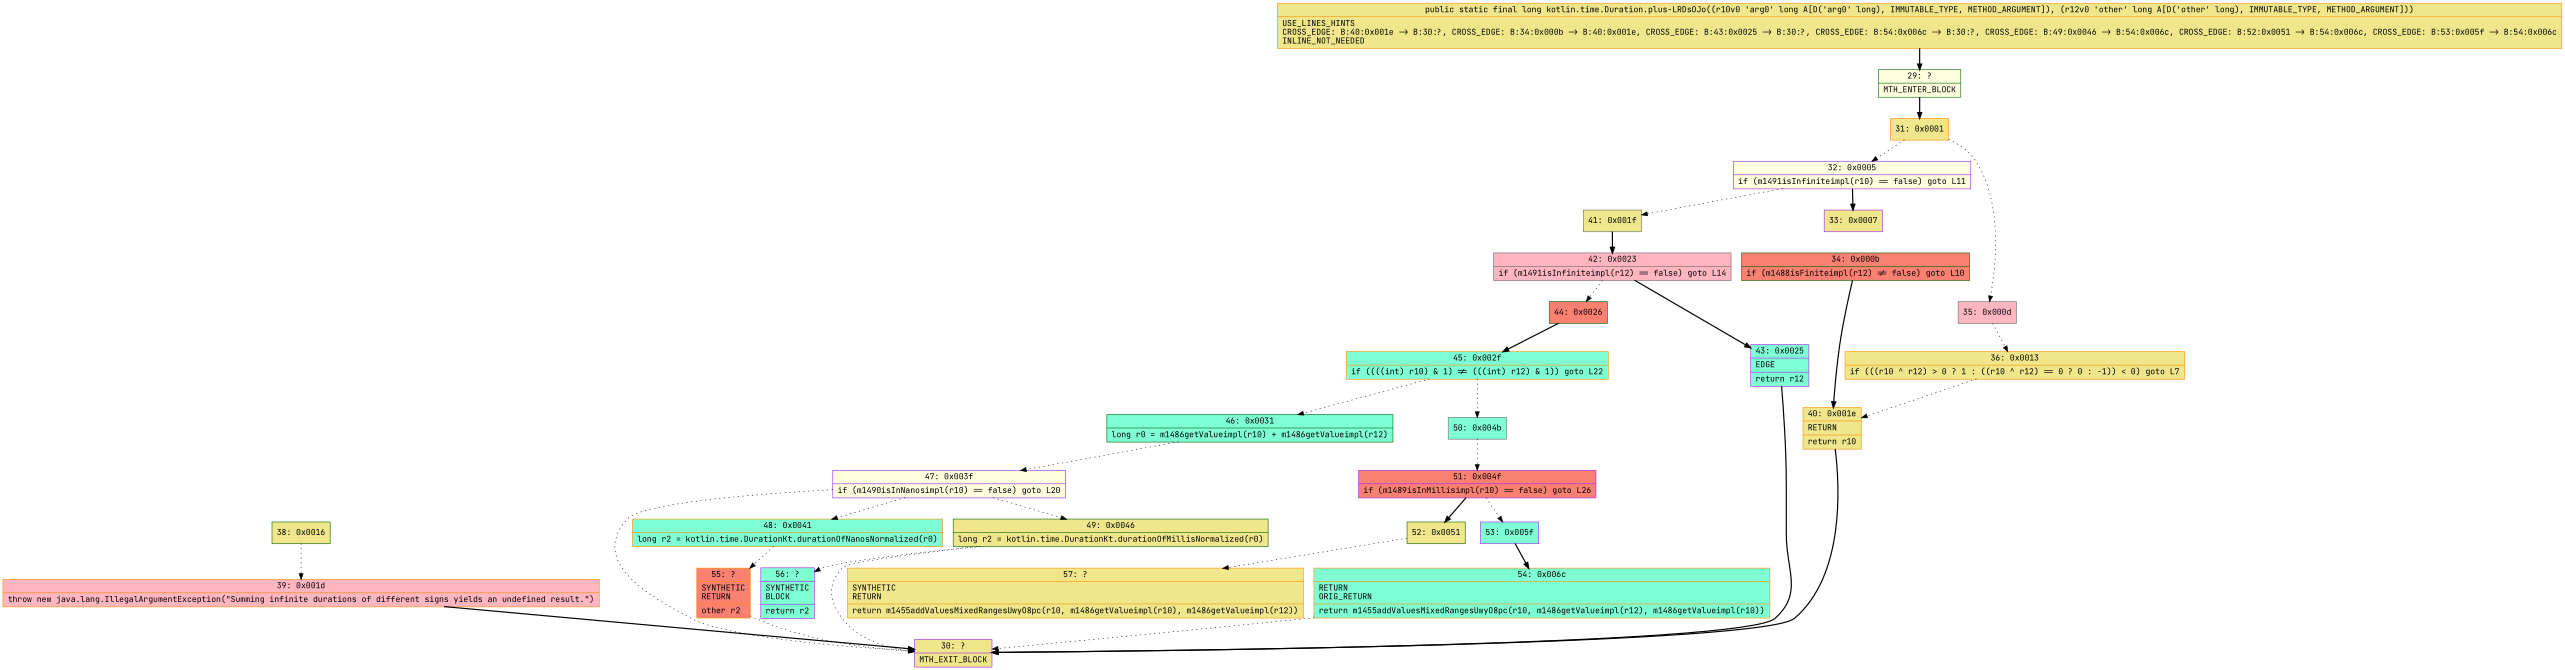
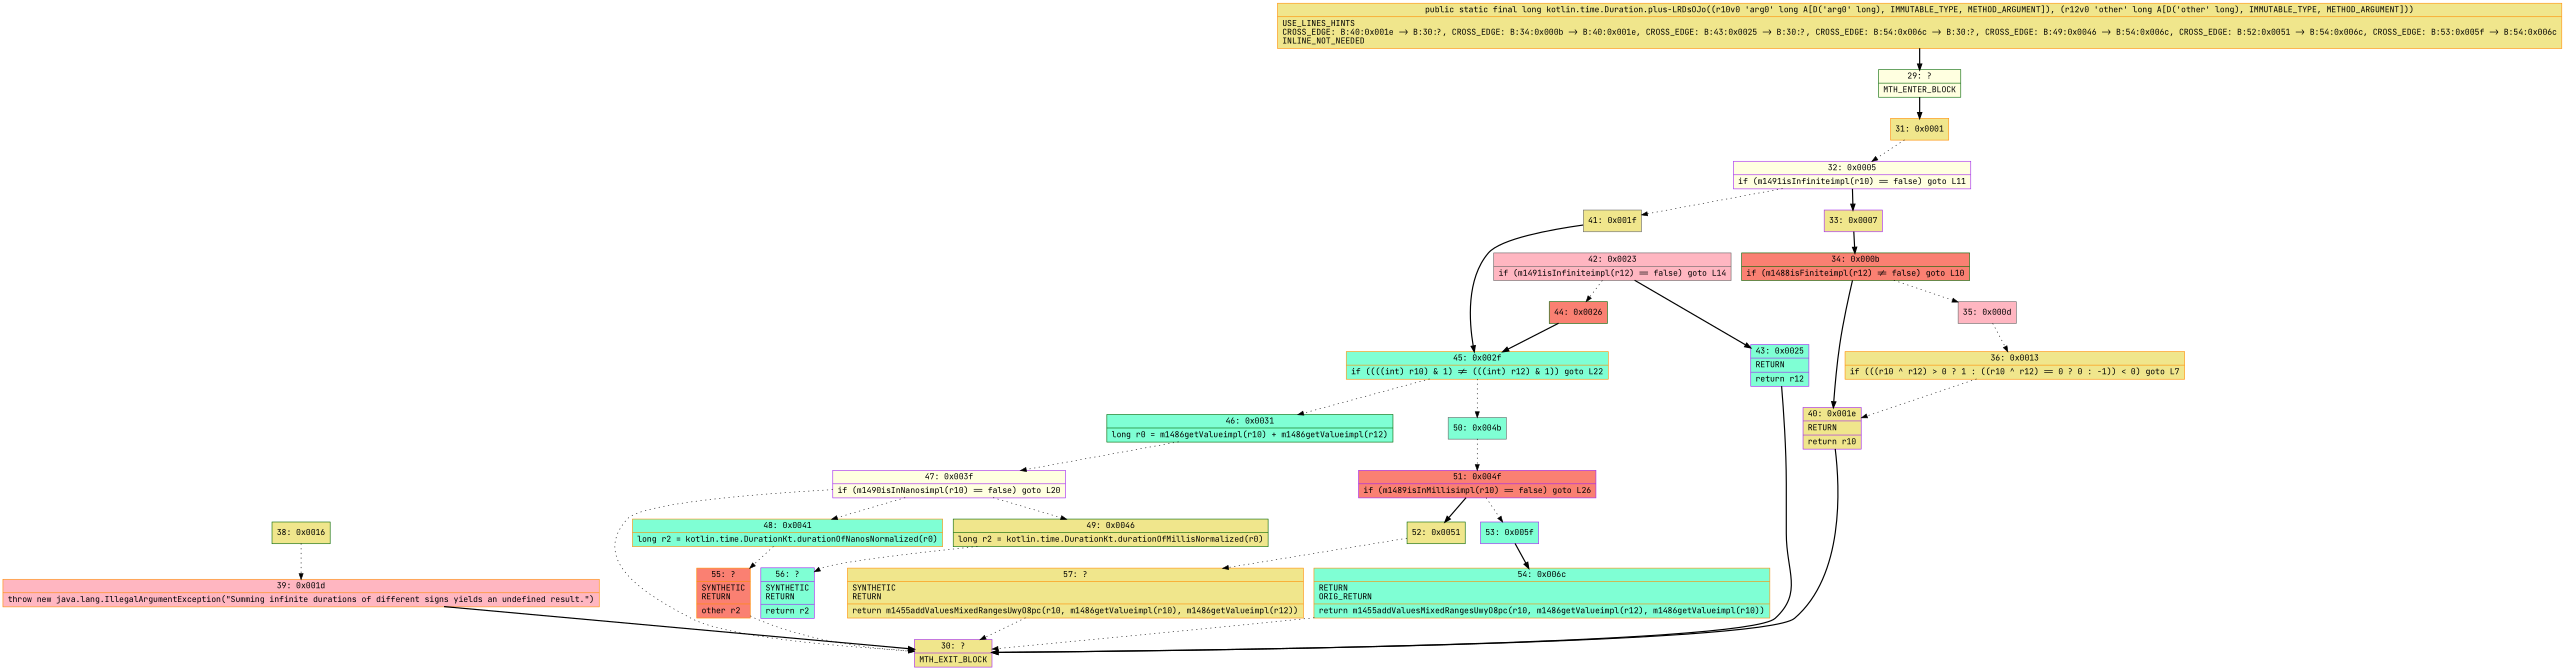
(1993, 209) -> (1923, 290)
(1612, 239) -> (1489, 252)
none -> (1854, 239)
(1765, 365) -> (1770, 365)
(1832, 428) -> (1832, 428)
(841, 570) -> (1005, 627)
(778, 597) -> (780, 597)
